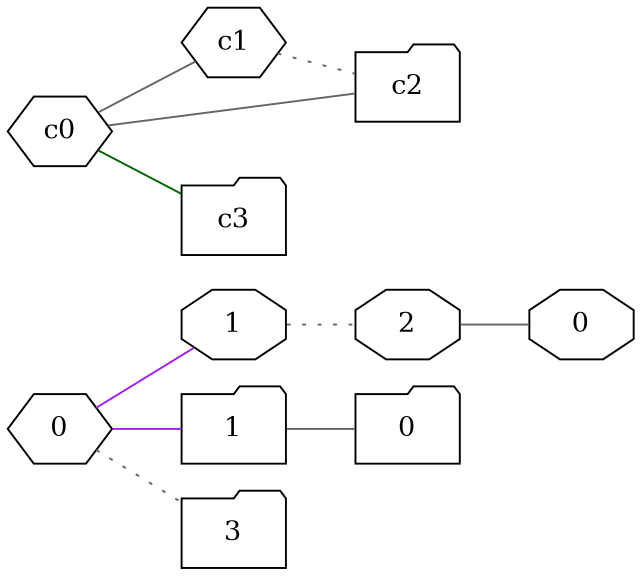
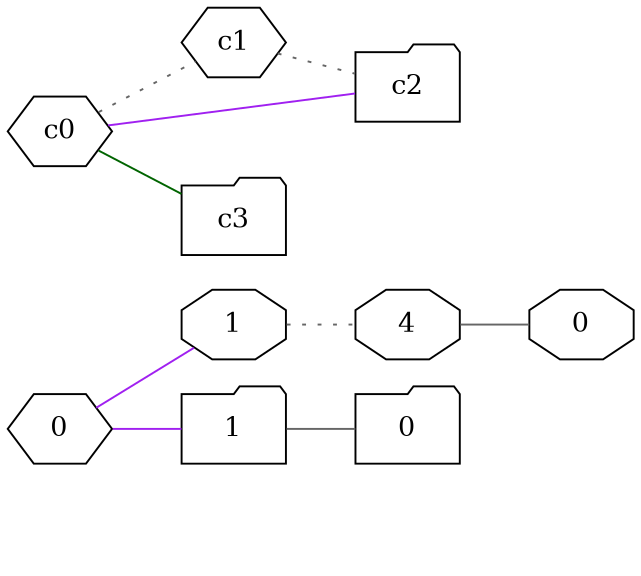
(147, 87) -> (147, 87)
(232, 109) -> (232, 109)
(408, 325) -> (408, 325)
(234, 533) -> none
